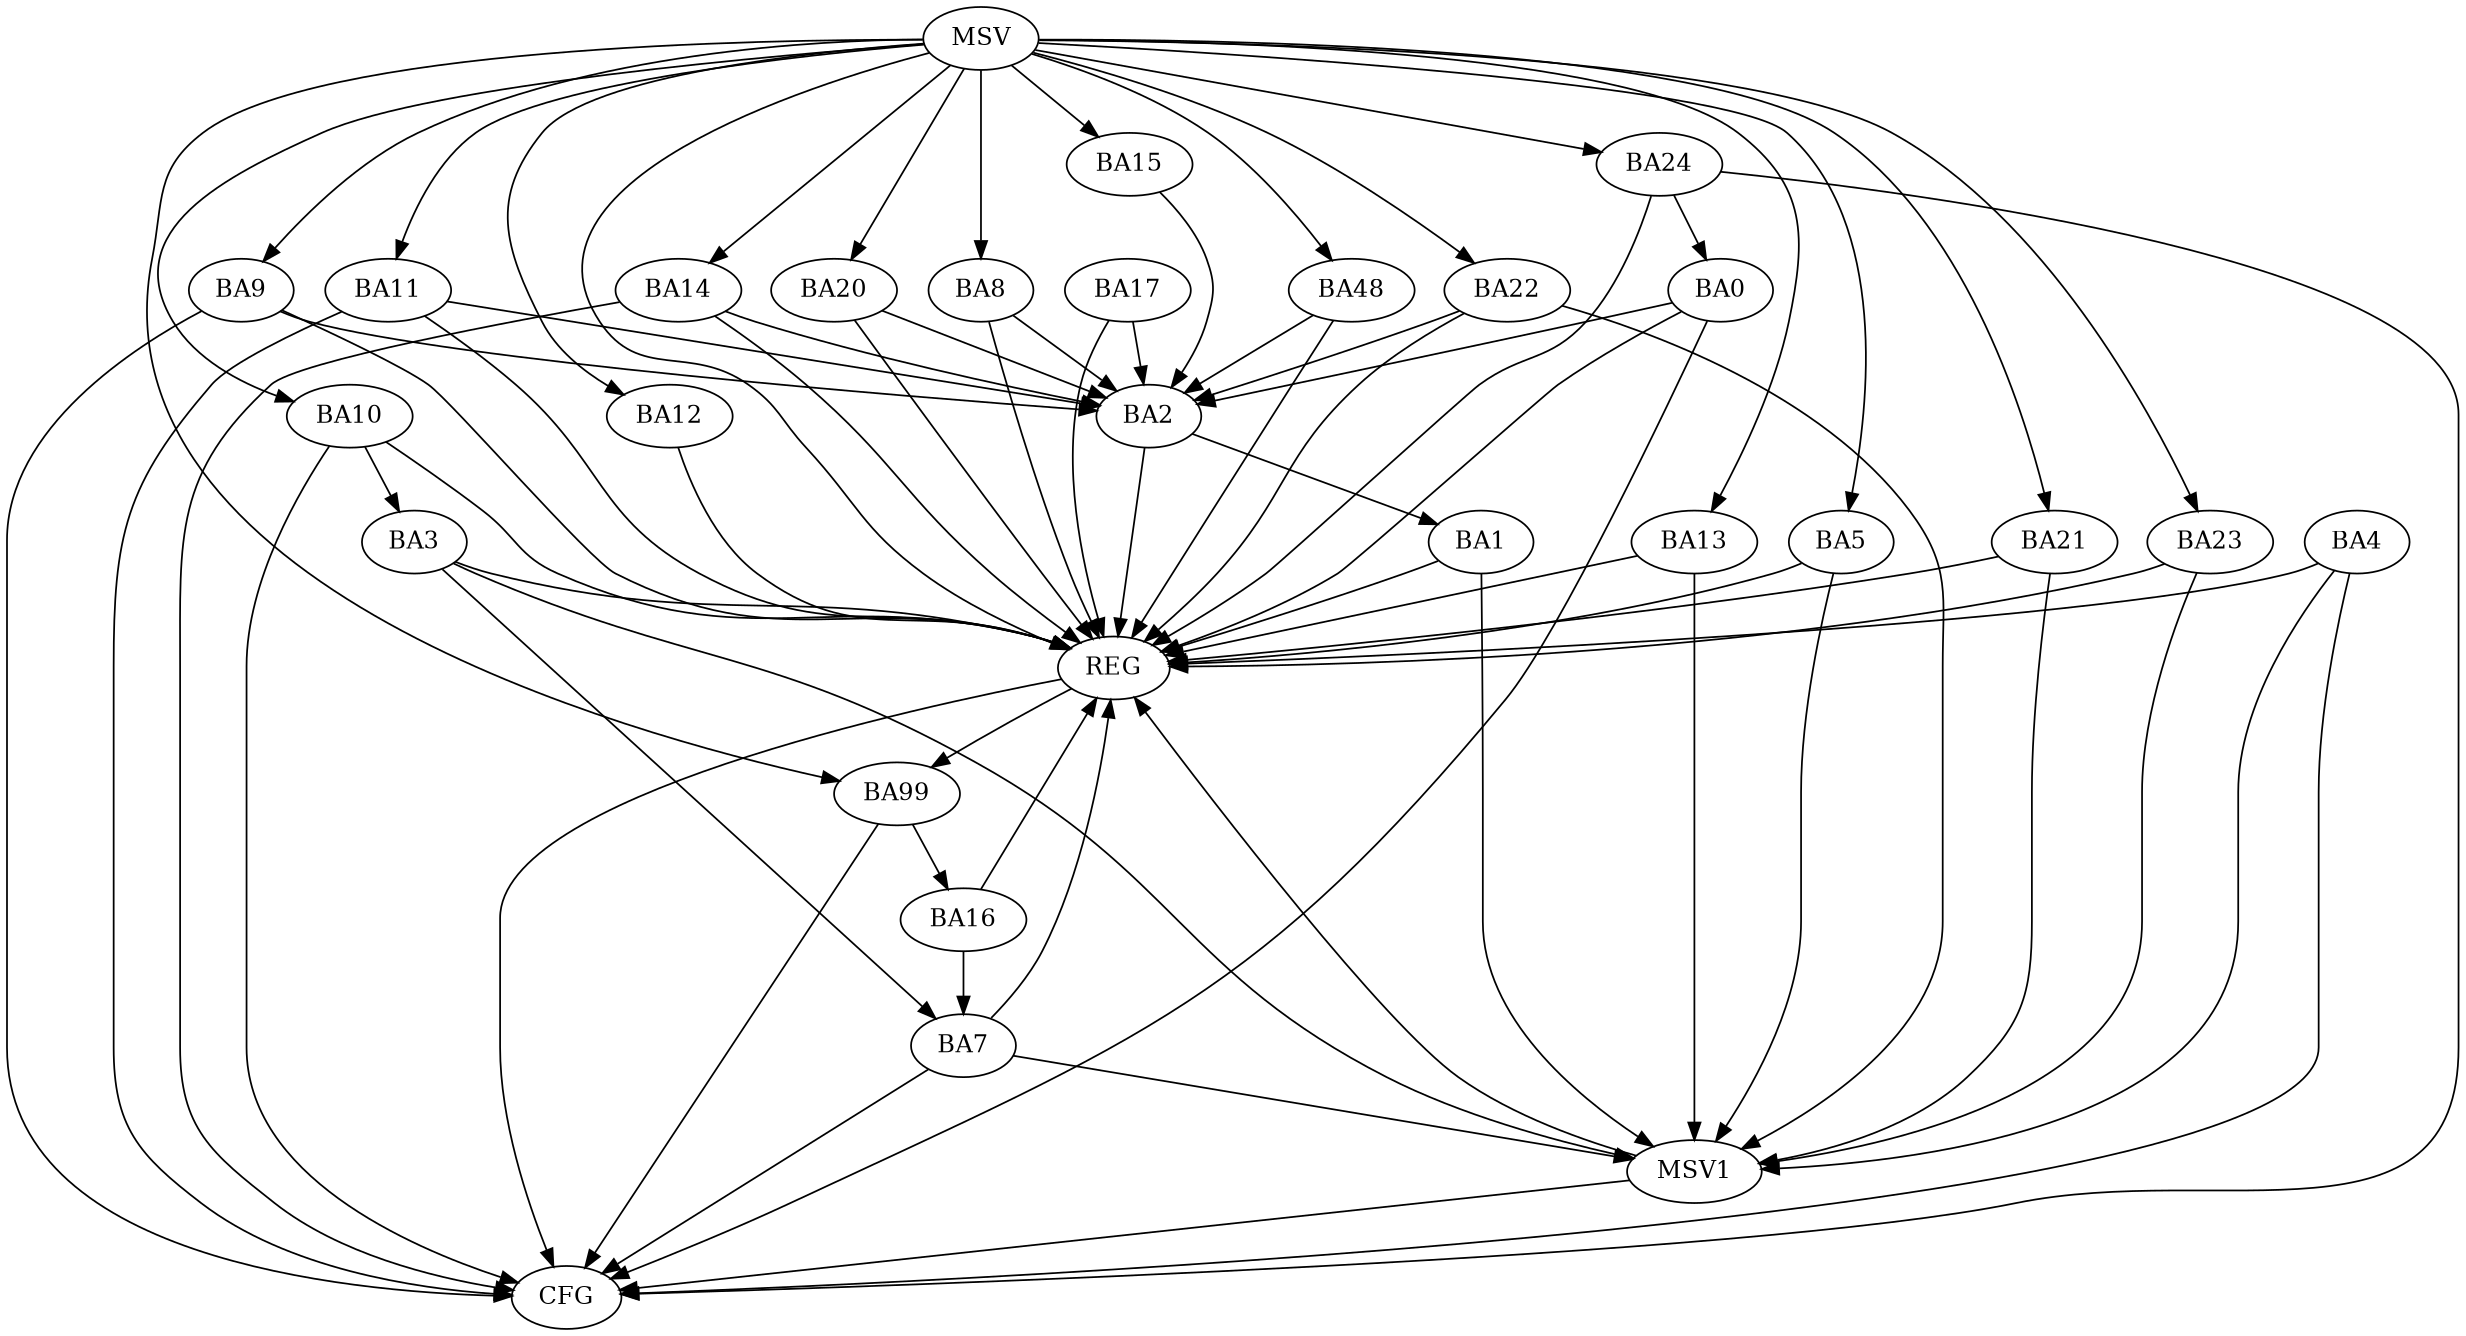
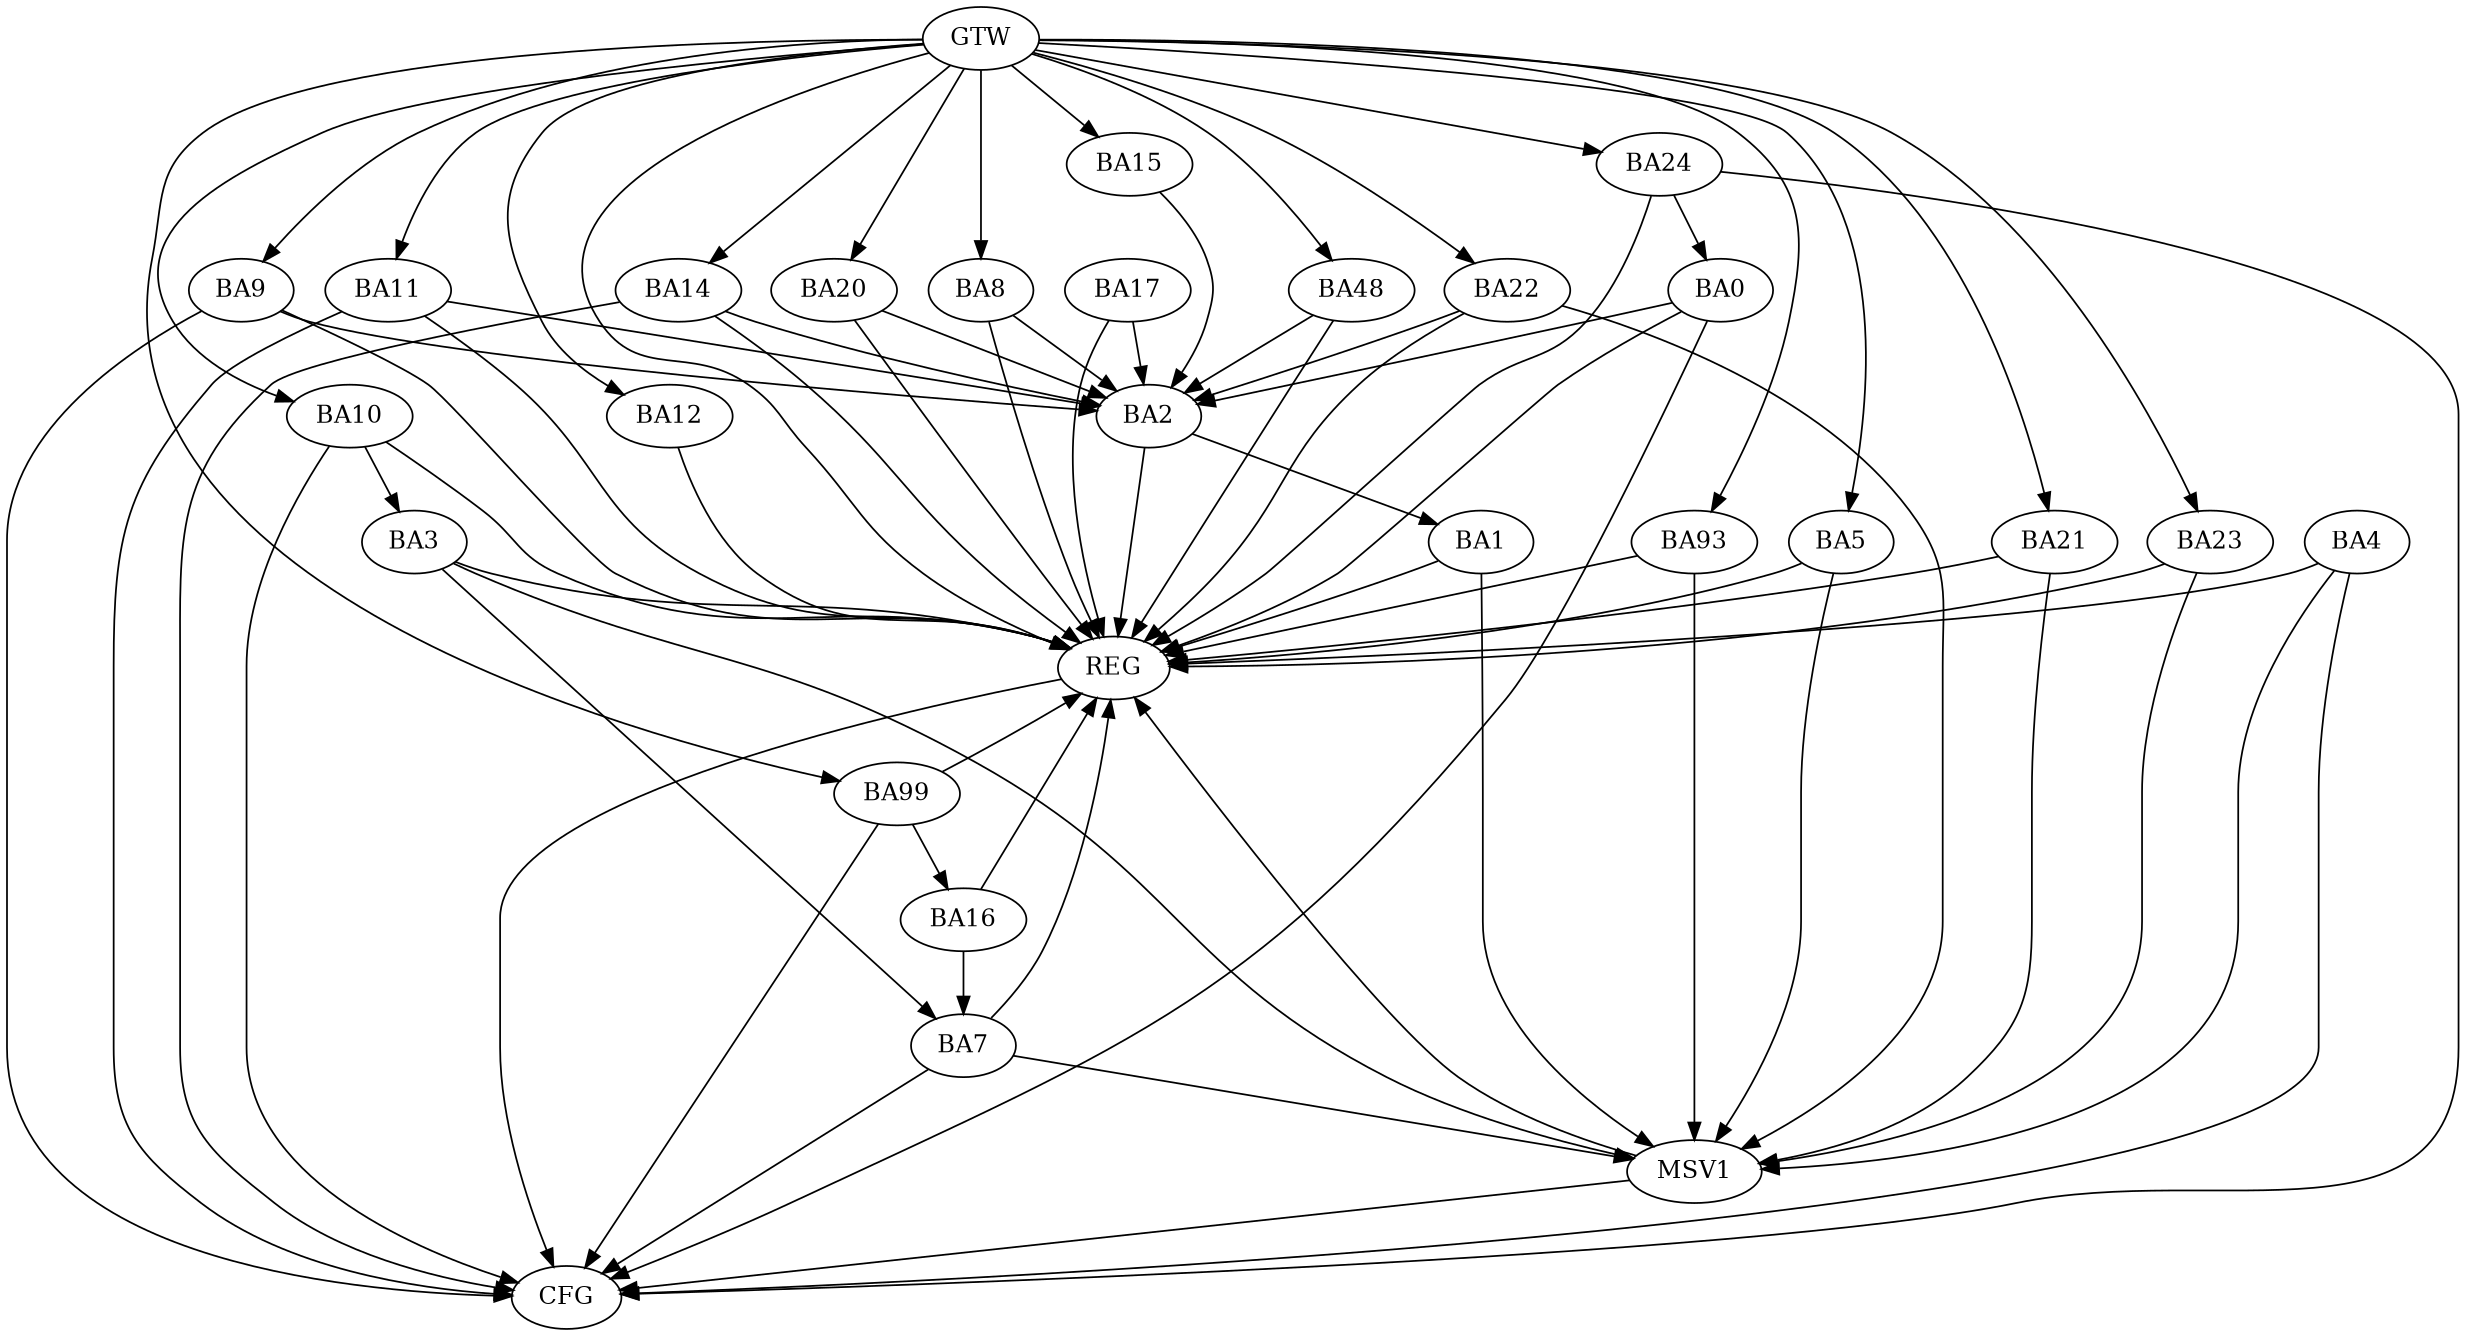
(981, 38) -> (981, 38)
(1694, 542) -> (1694, 542)
(1009, 722) -> (1005, 738)
